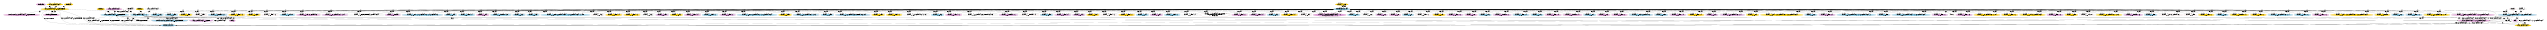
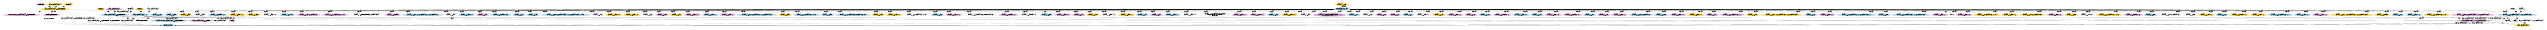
(1044, 12) -> (1045, 12)
(451, 15) -> (451, 15)
(168, 25) -> (168, 25)
